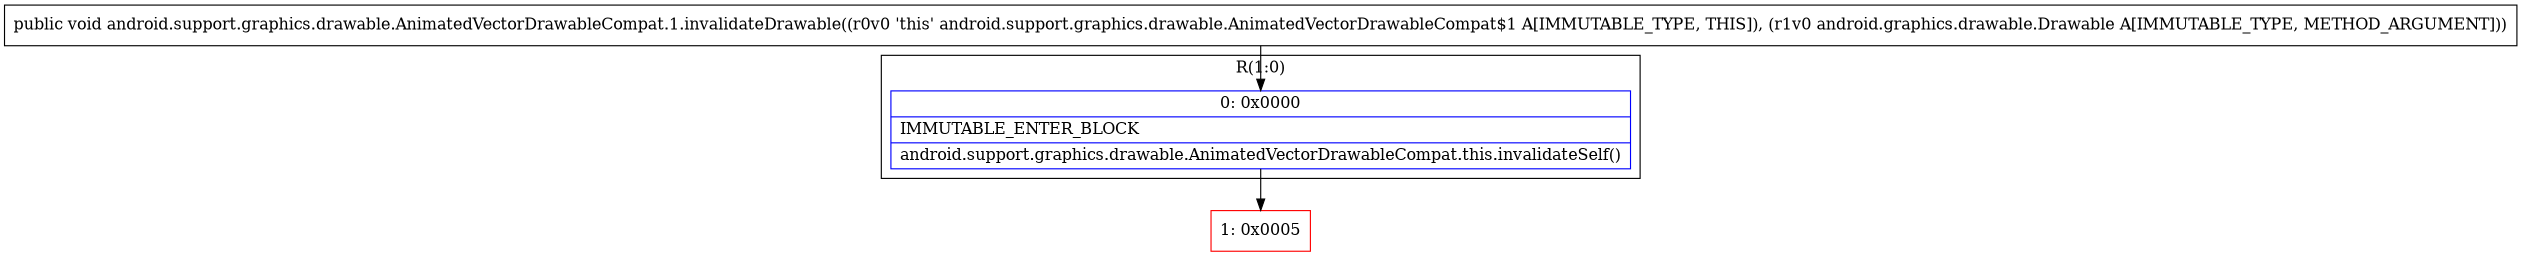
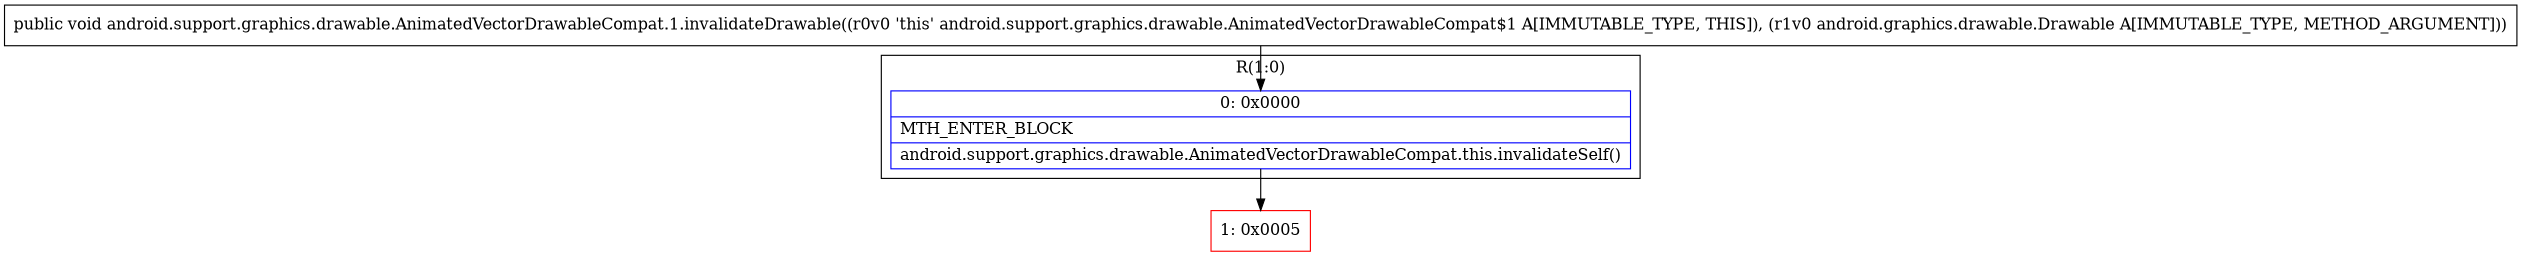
(1020, 129) -> (987, 129)
